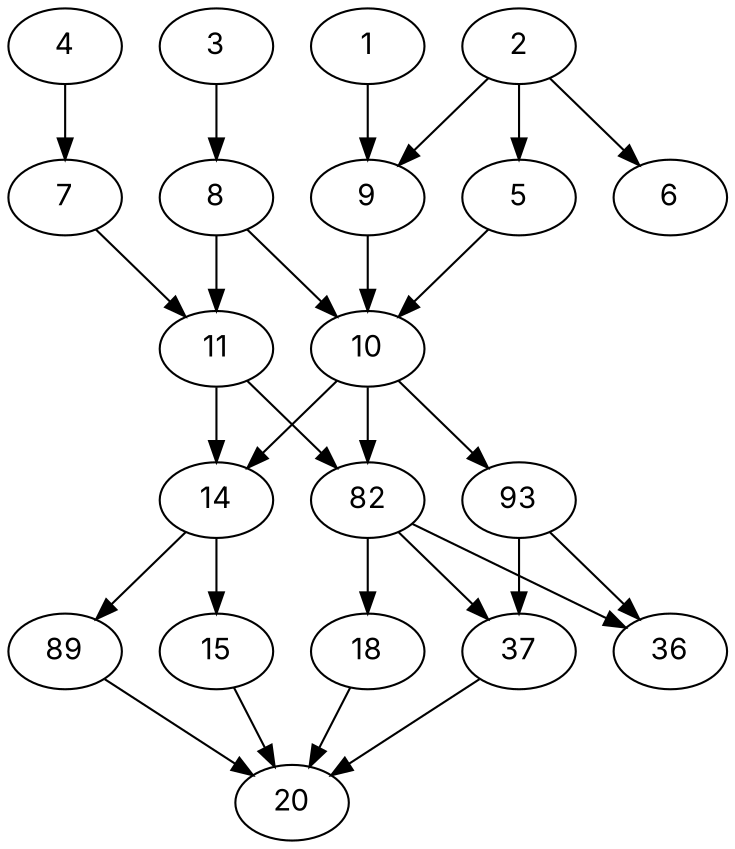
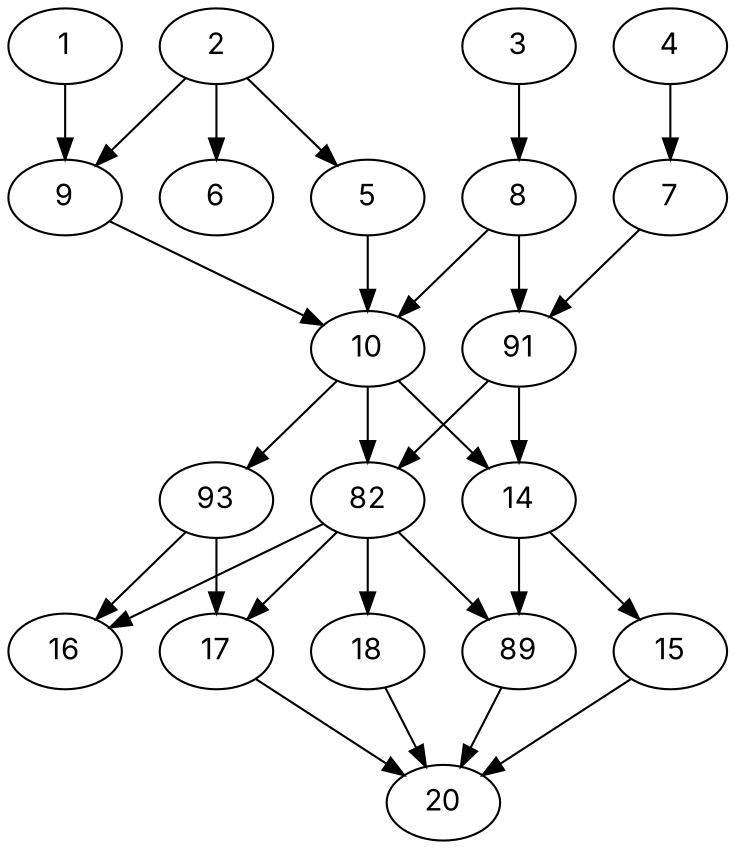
(216, 349) -> (519, 349)
none -> (436, 568)
(519, 651) -> (216, 651)
(670, 651) -> (65, 651)
